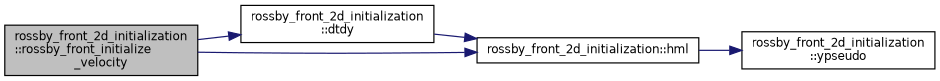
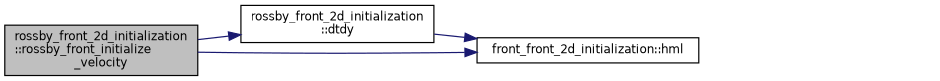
(588, 50) -> (588, 50)
(838, 50) -> none
